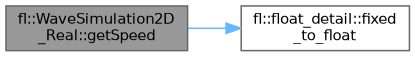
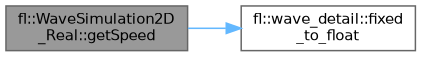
(325, 28) -> (328, 28)
